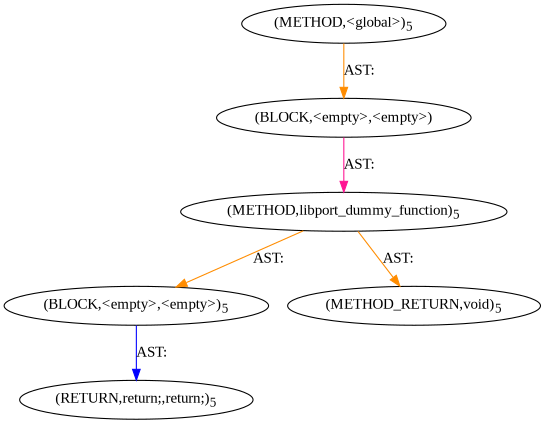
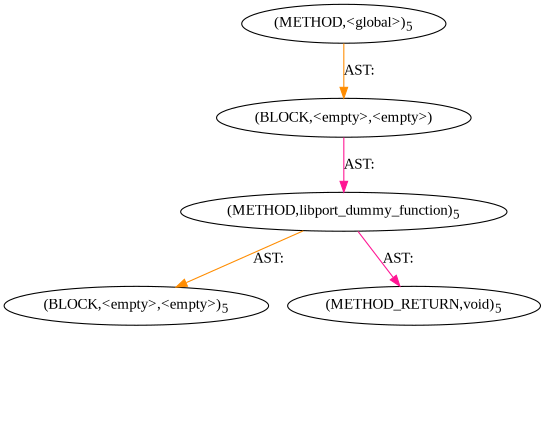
(376, 254) -> (376, 254)
(136, 400) -> none
